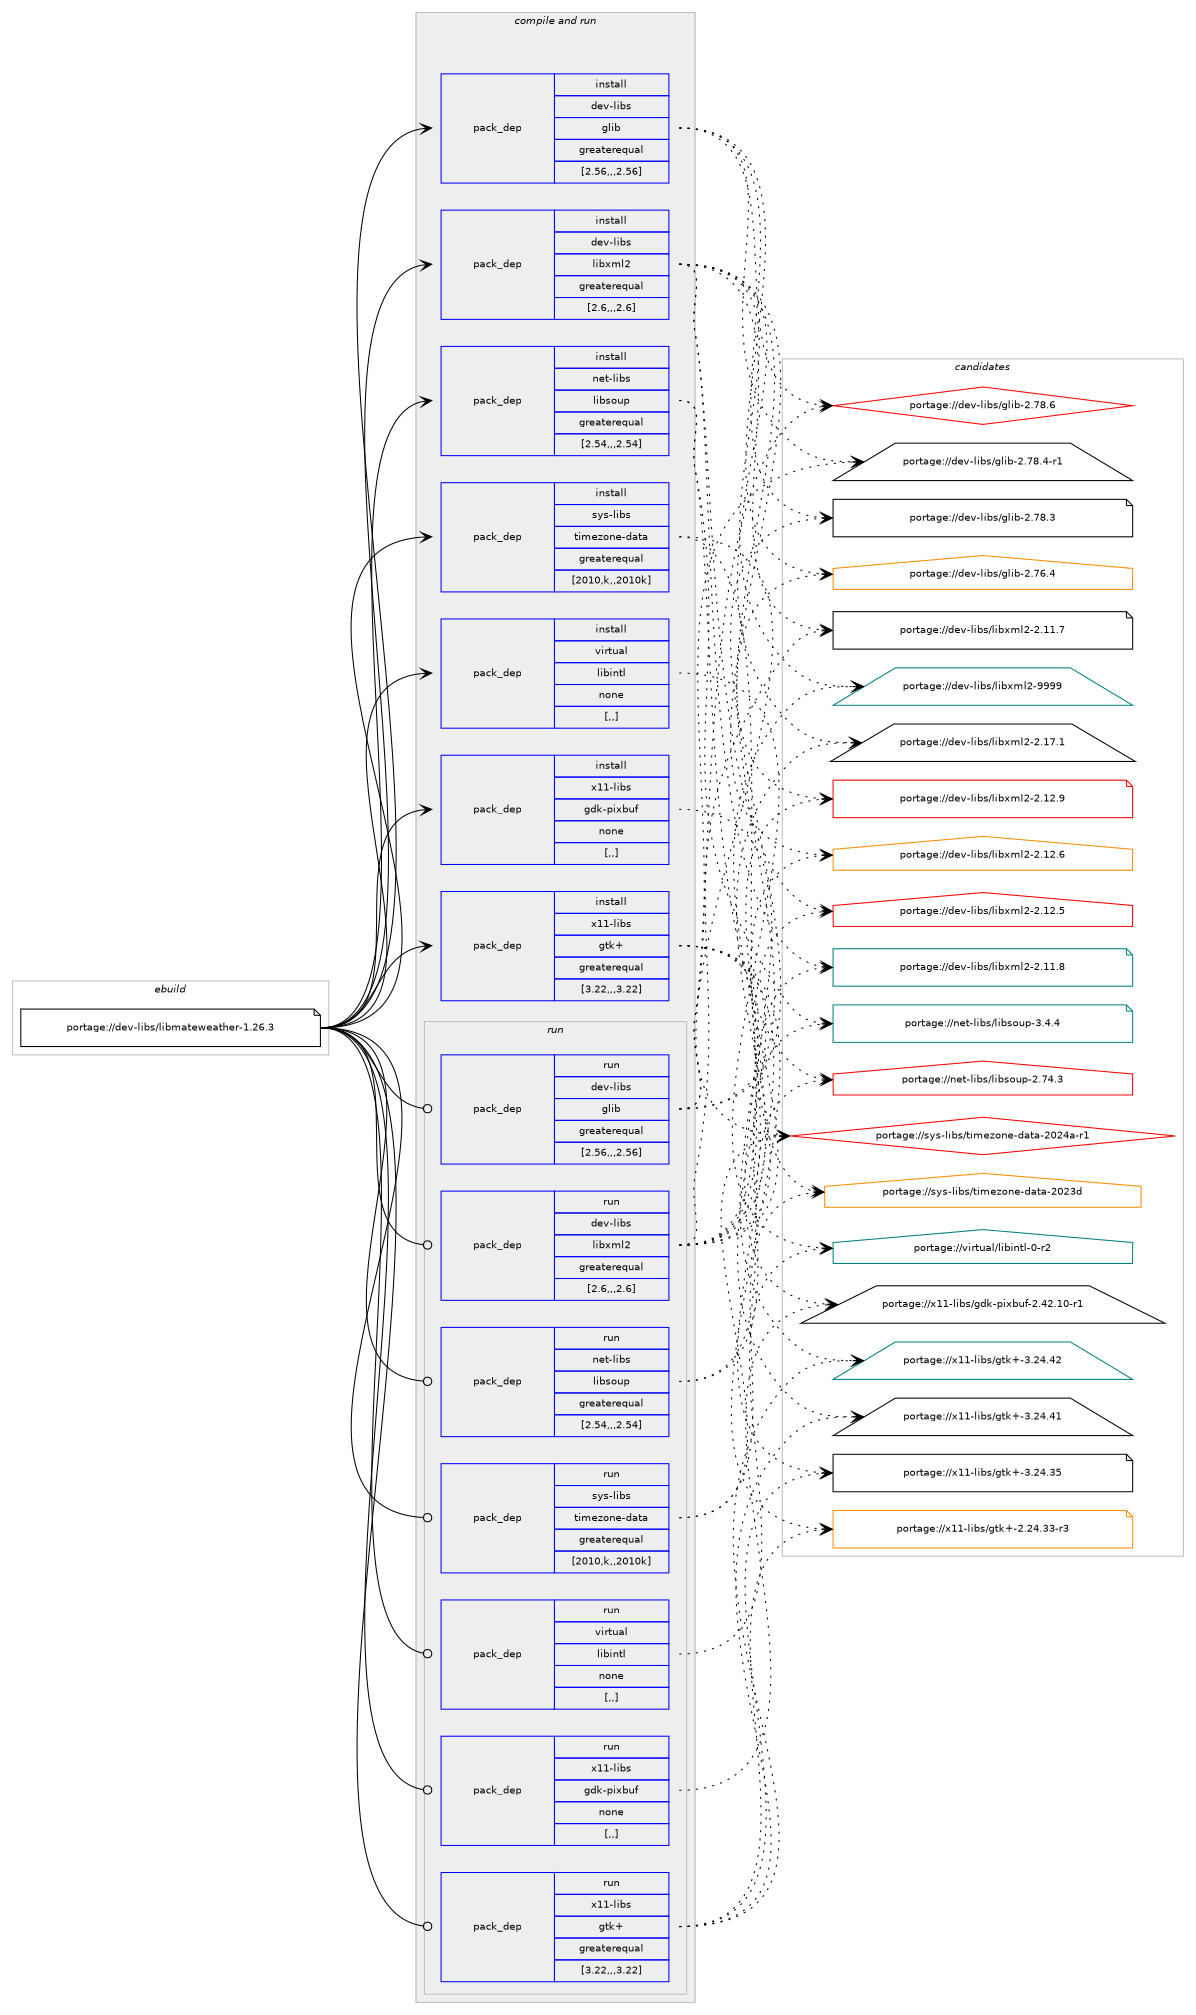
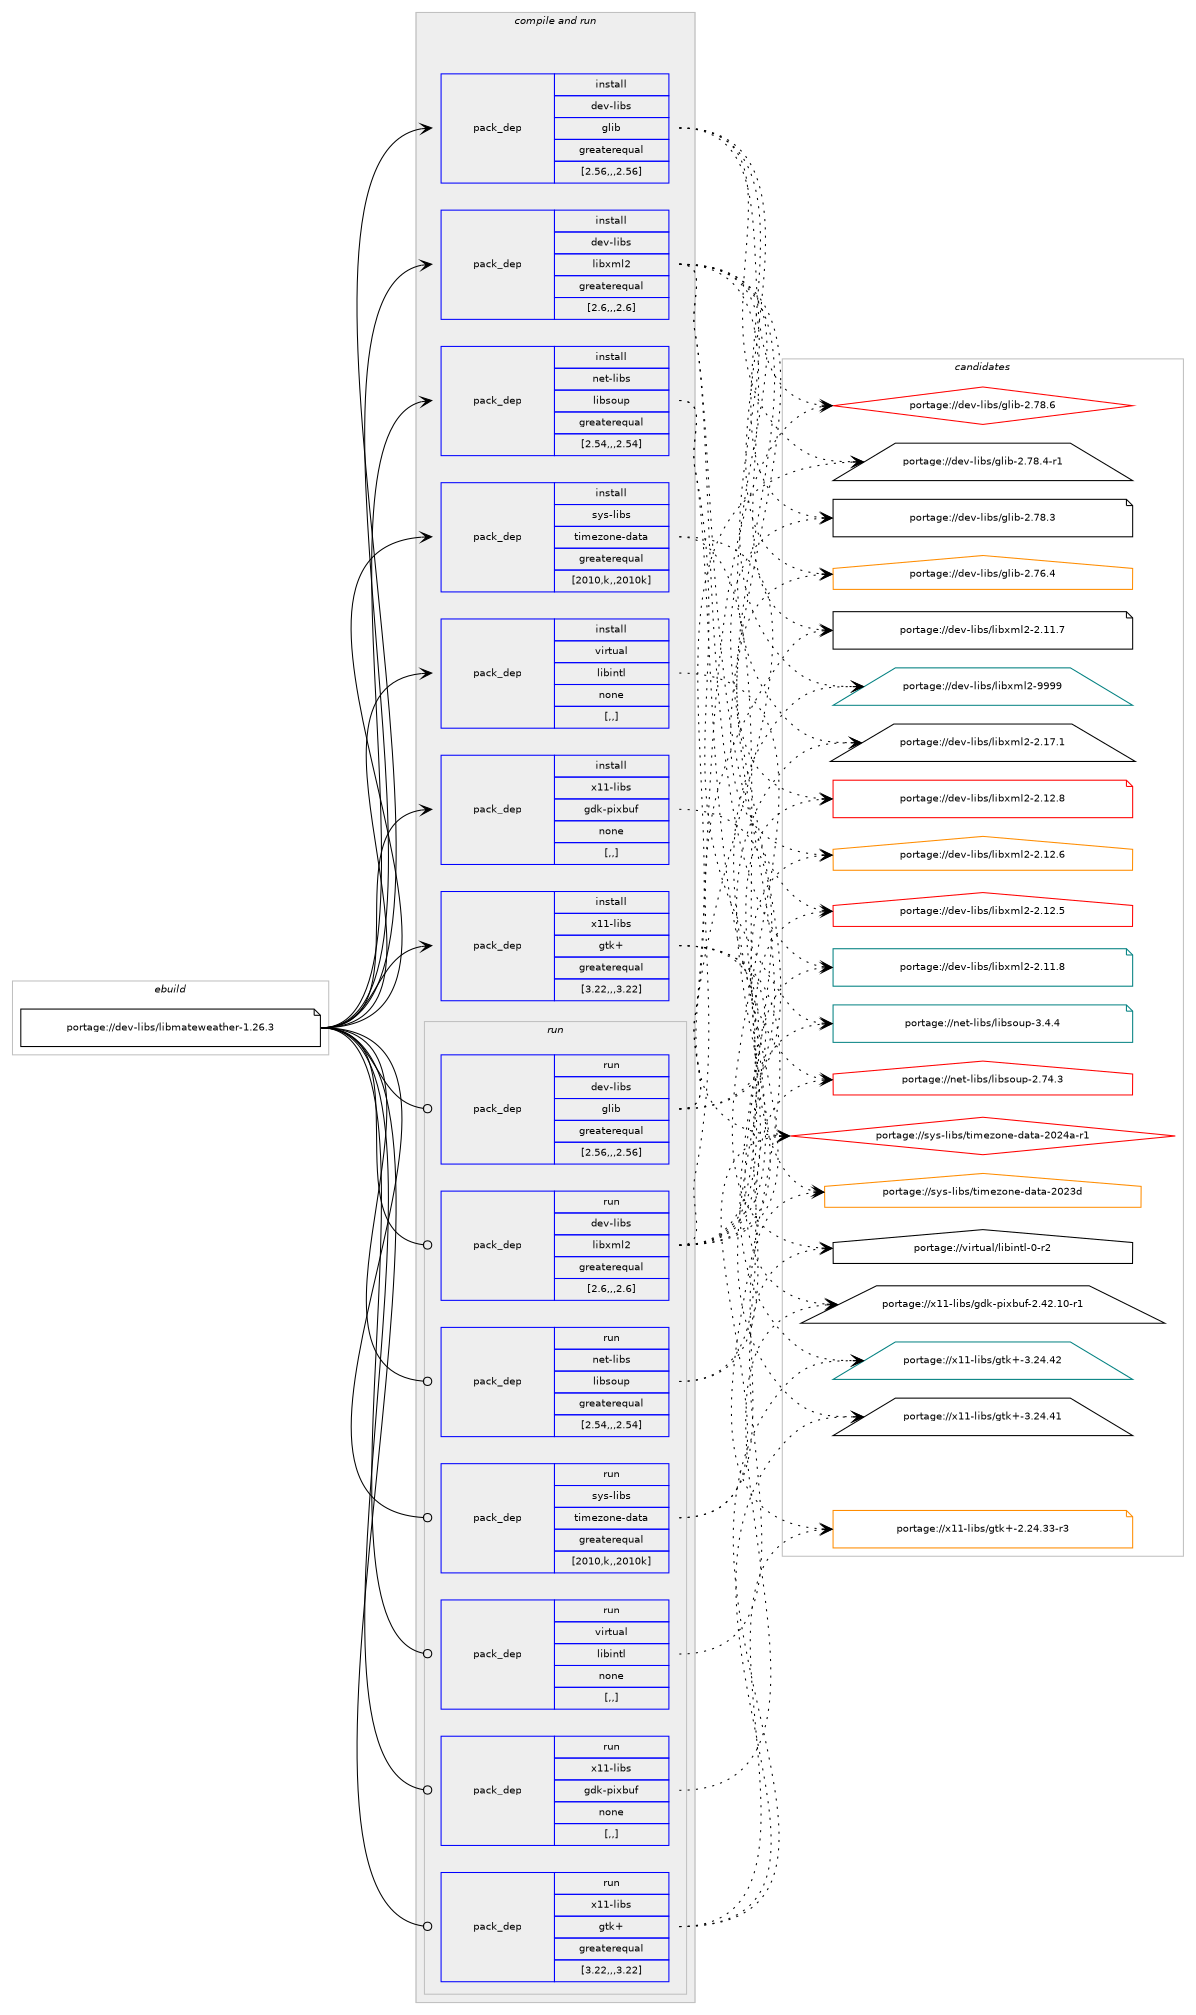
(983, 799) -> (983, 799)
(983, 1248) -> (983, 1248)
(983, 1473) -> none
